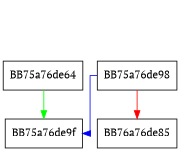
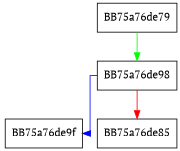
none -> (137, 18)
(43, 76) -> none
(137, 133) -> (137, 133)
